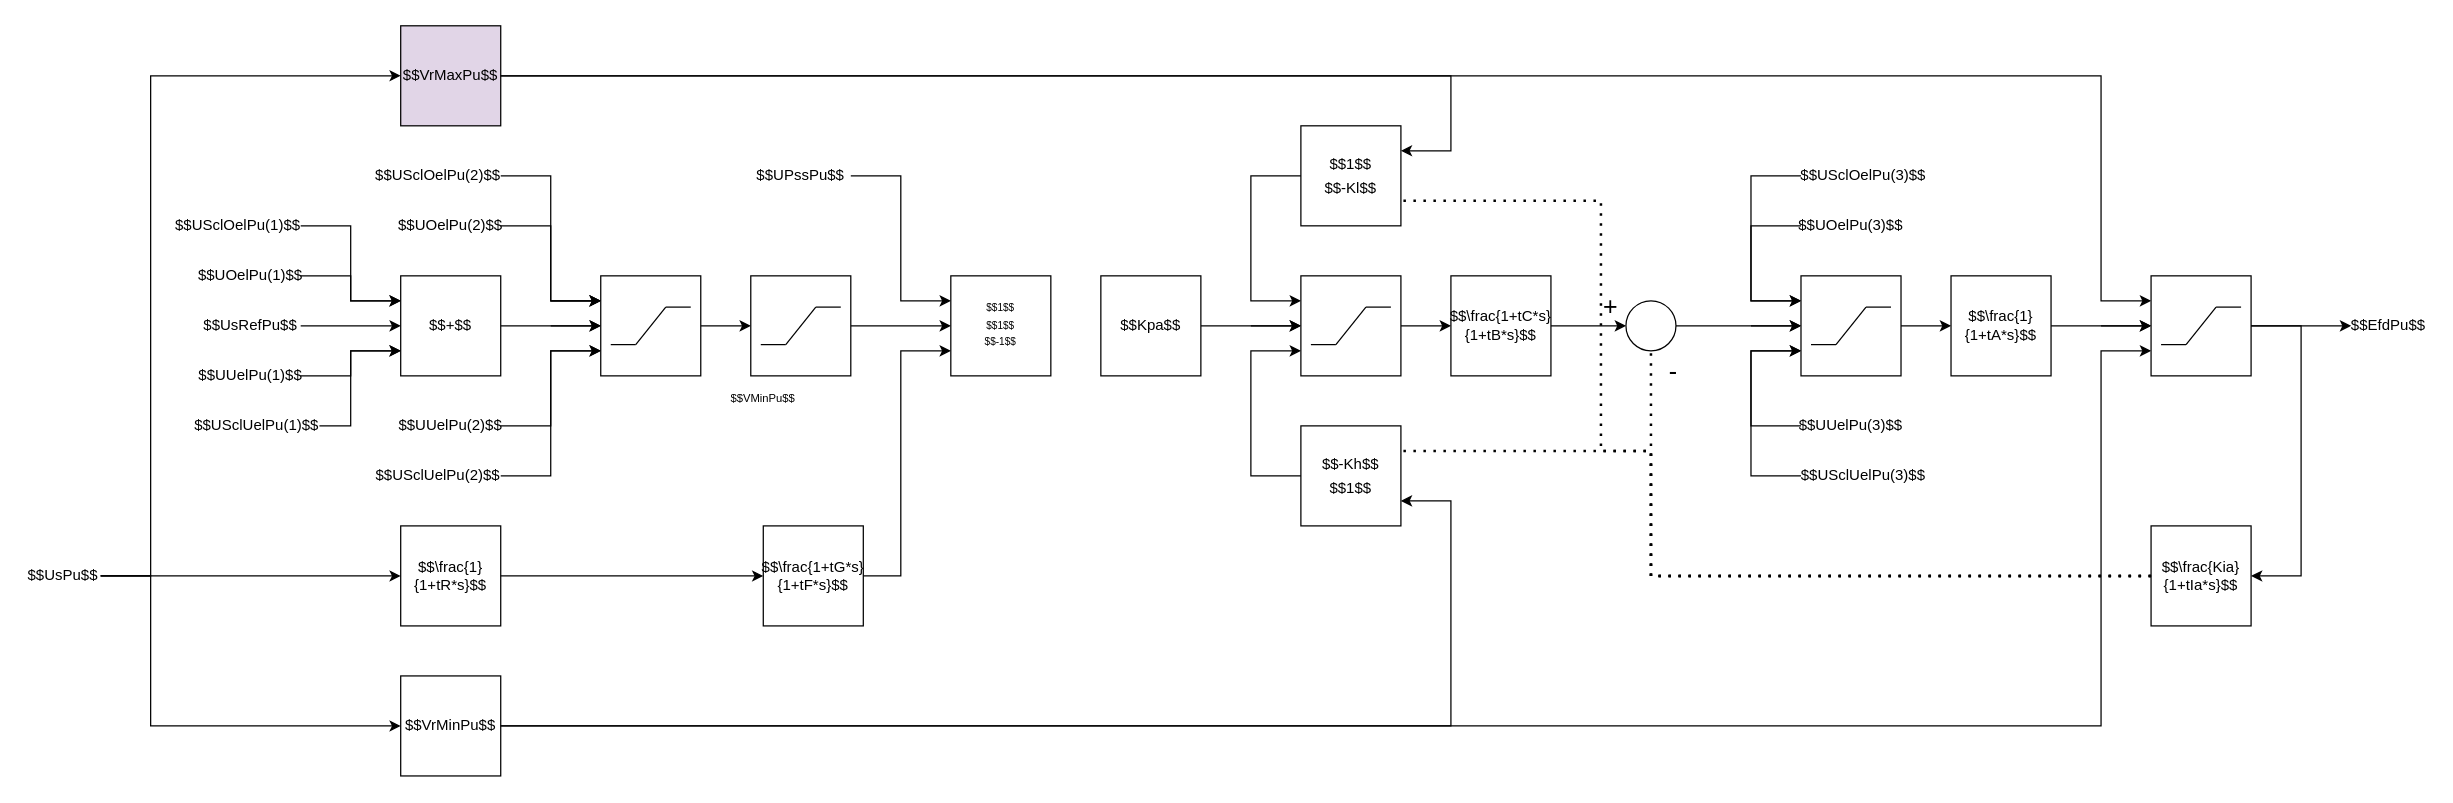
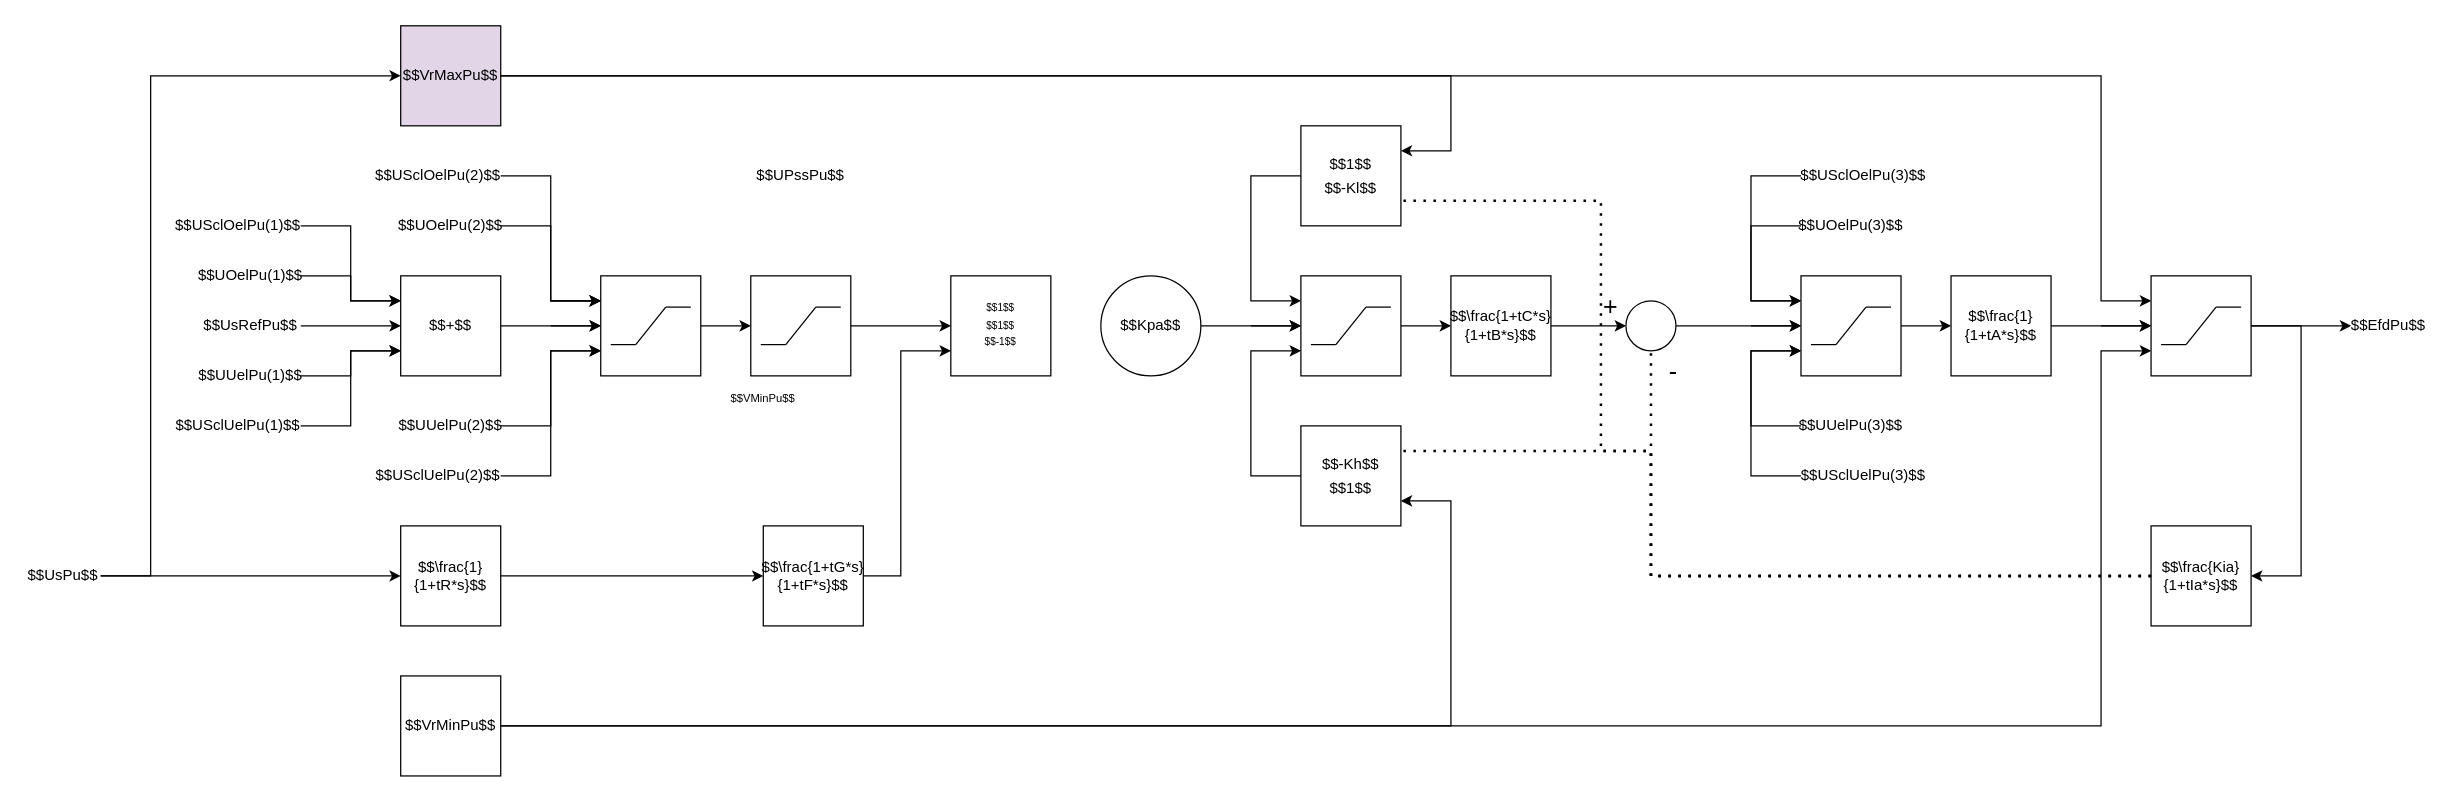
(901, 234) -> none
(1151, 326) -> (1151, 326)
(257, 426) -> (238, 426)
(198, 726) -> none
